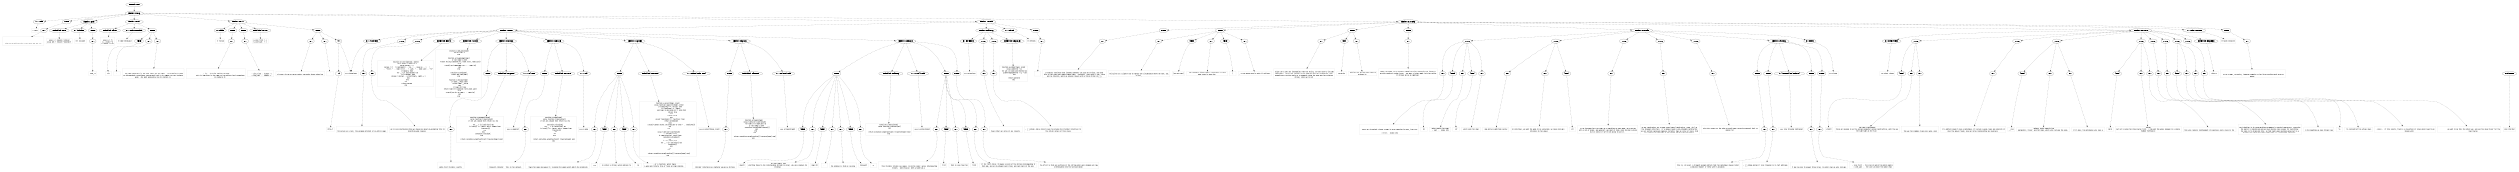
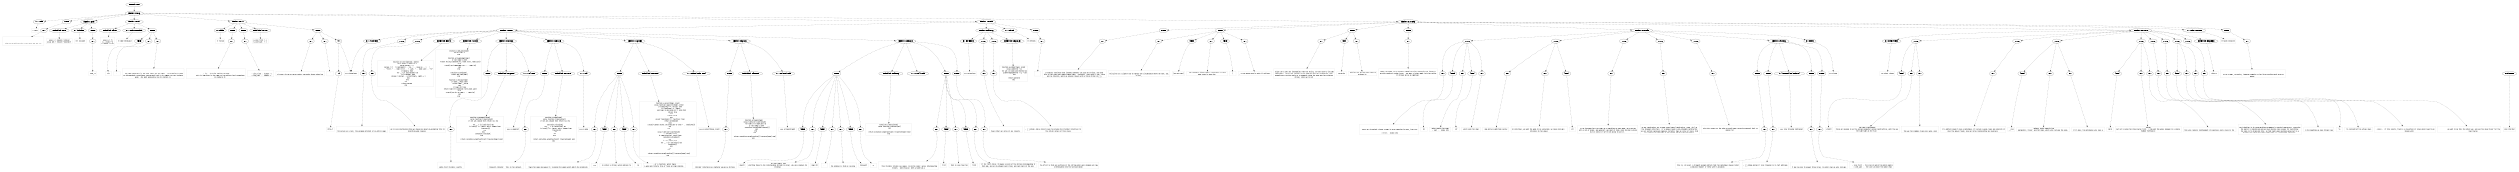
(922, 129) -> none
